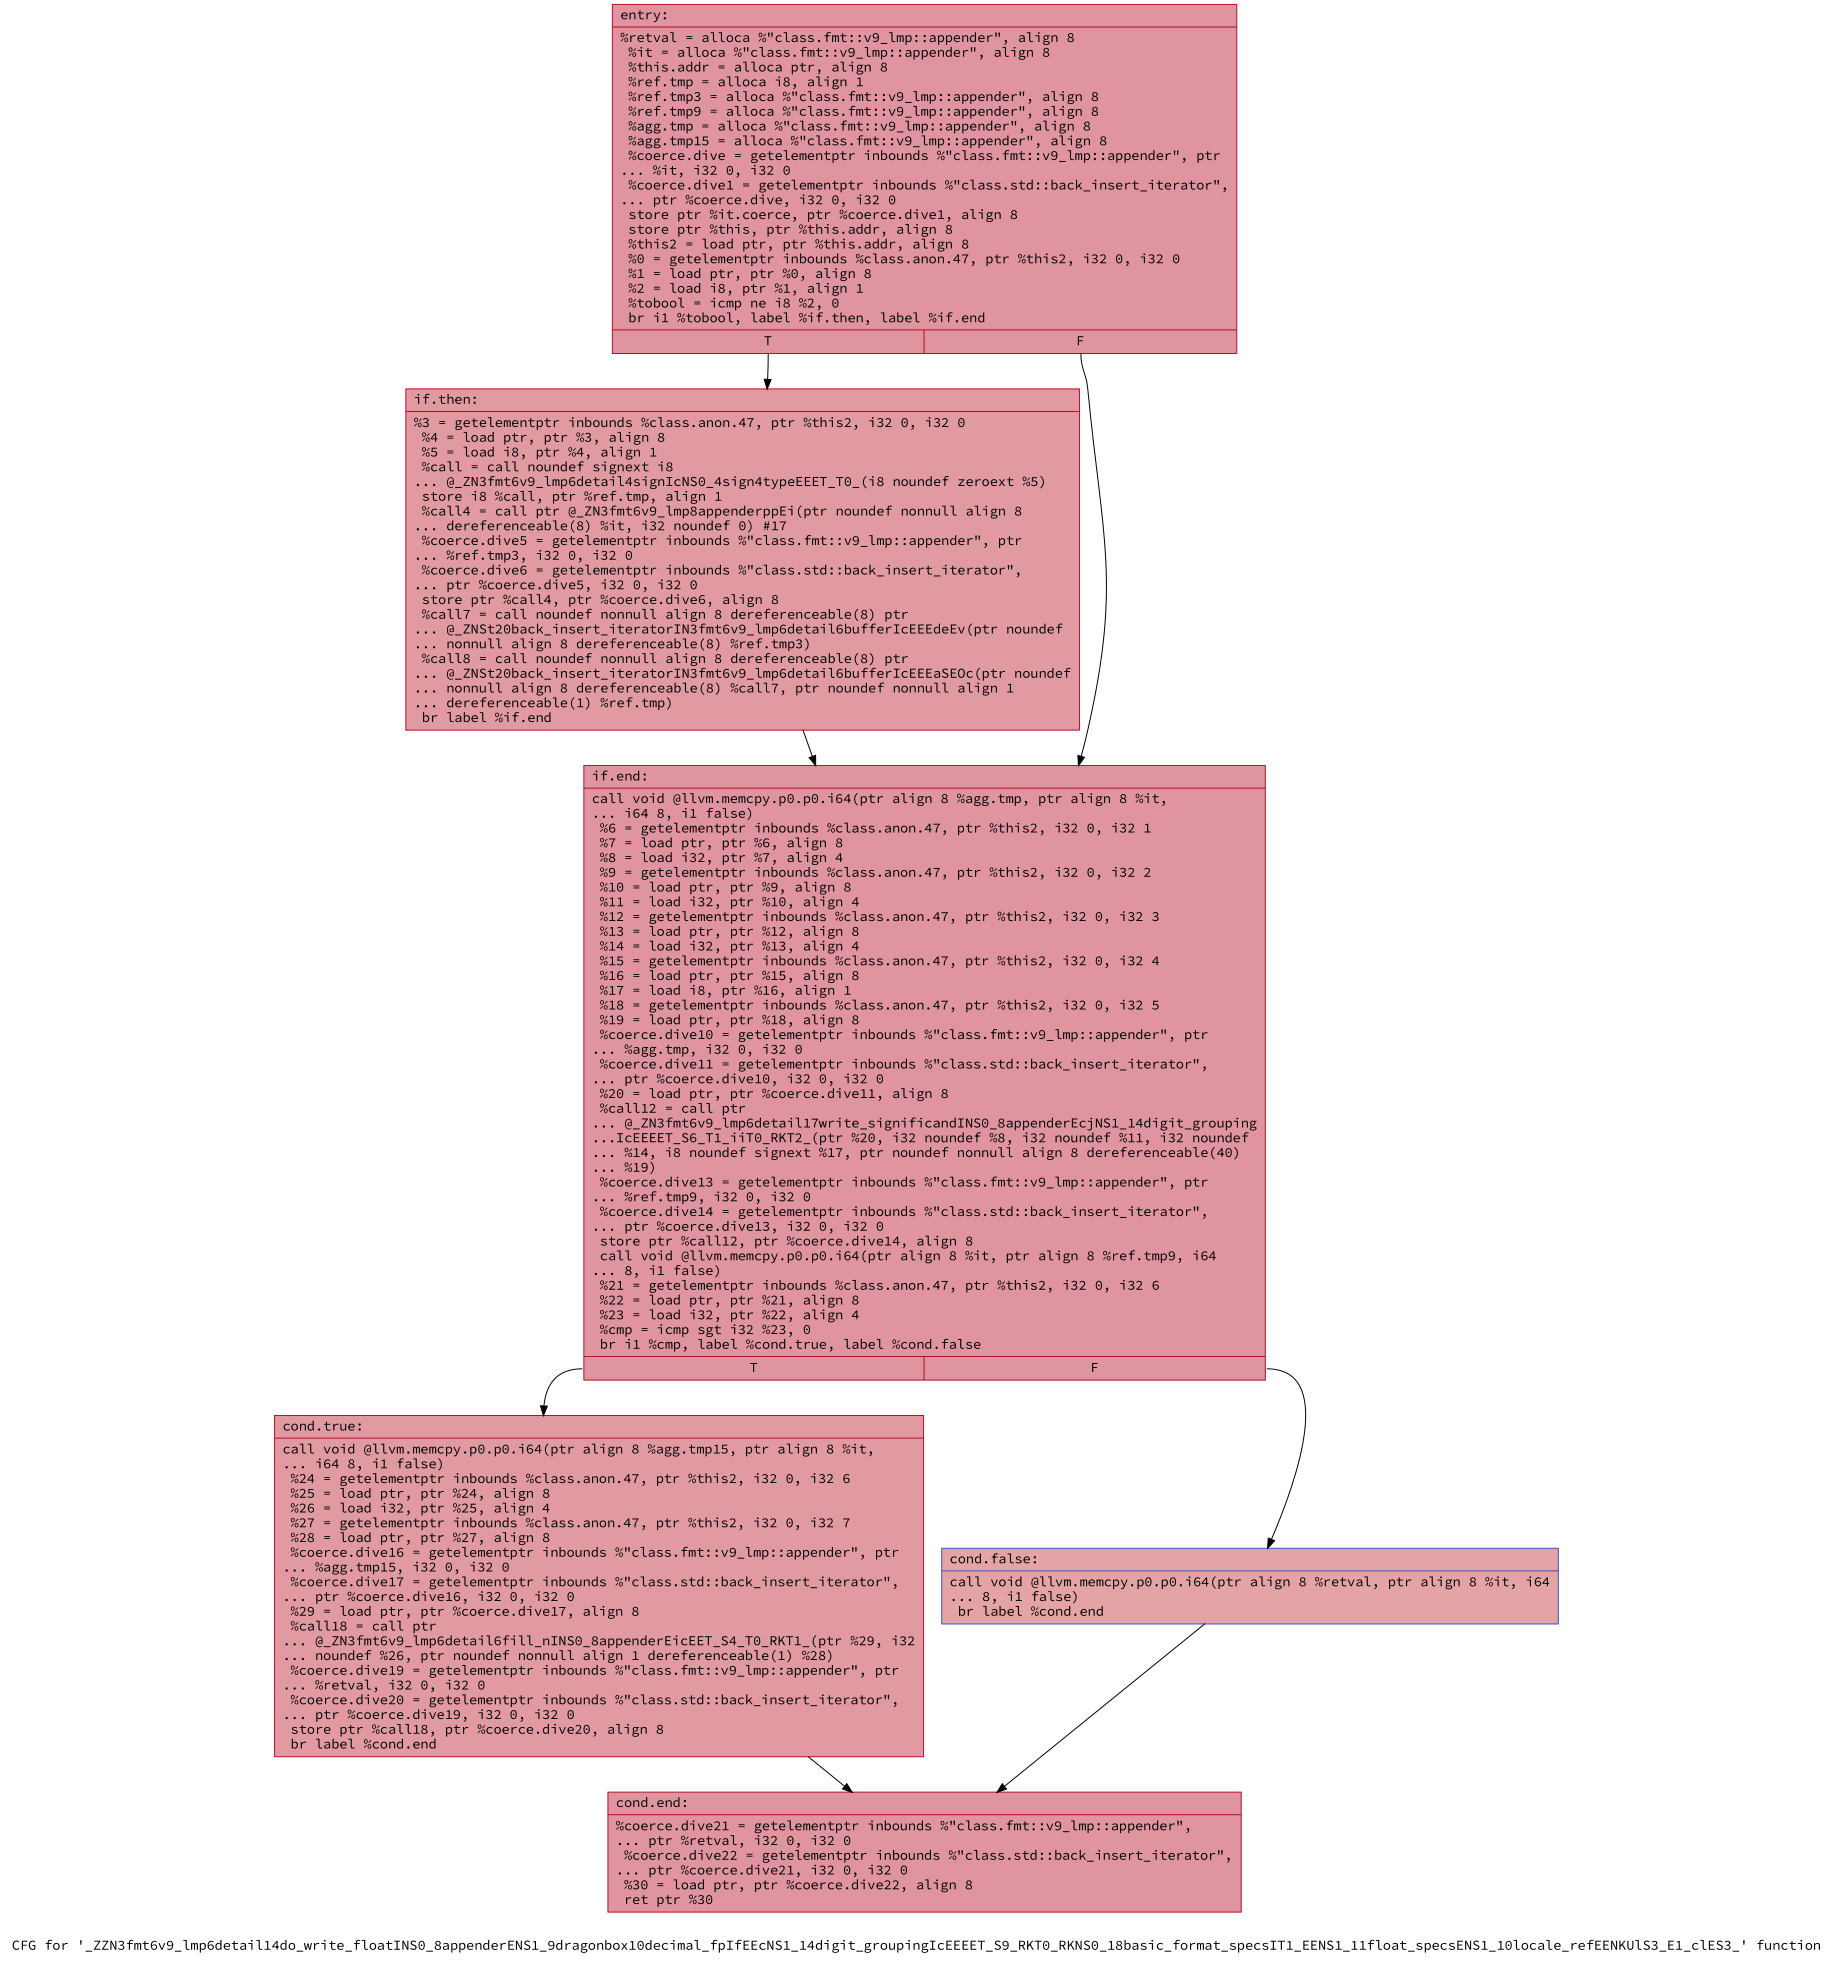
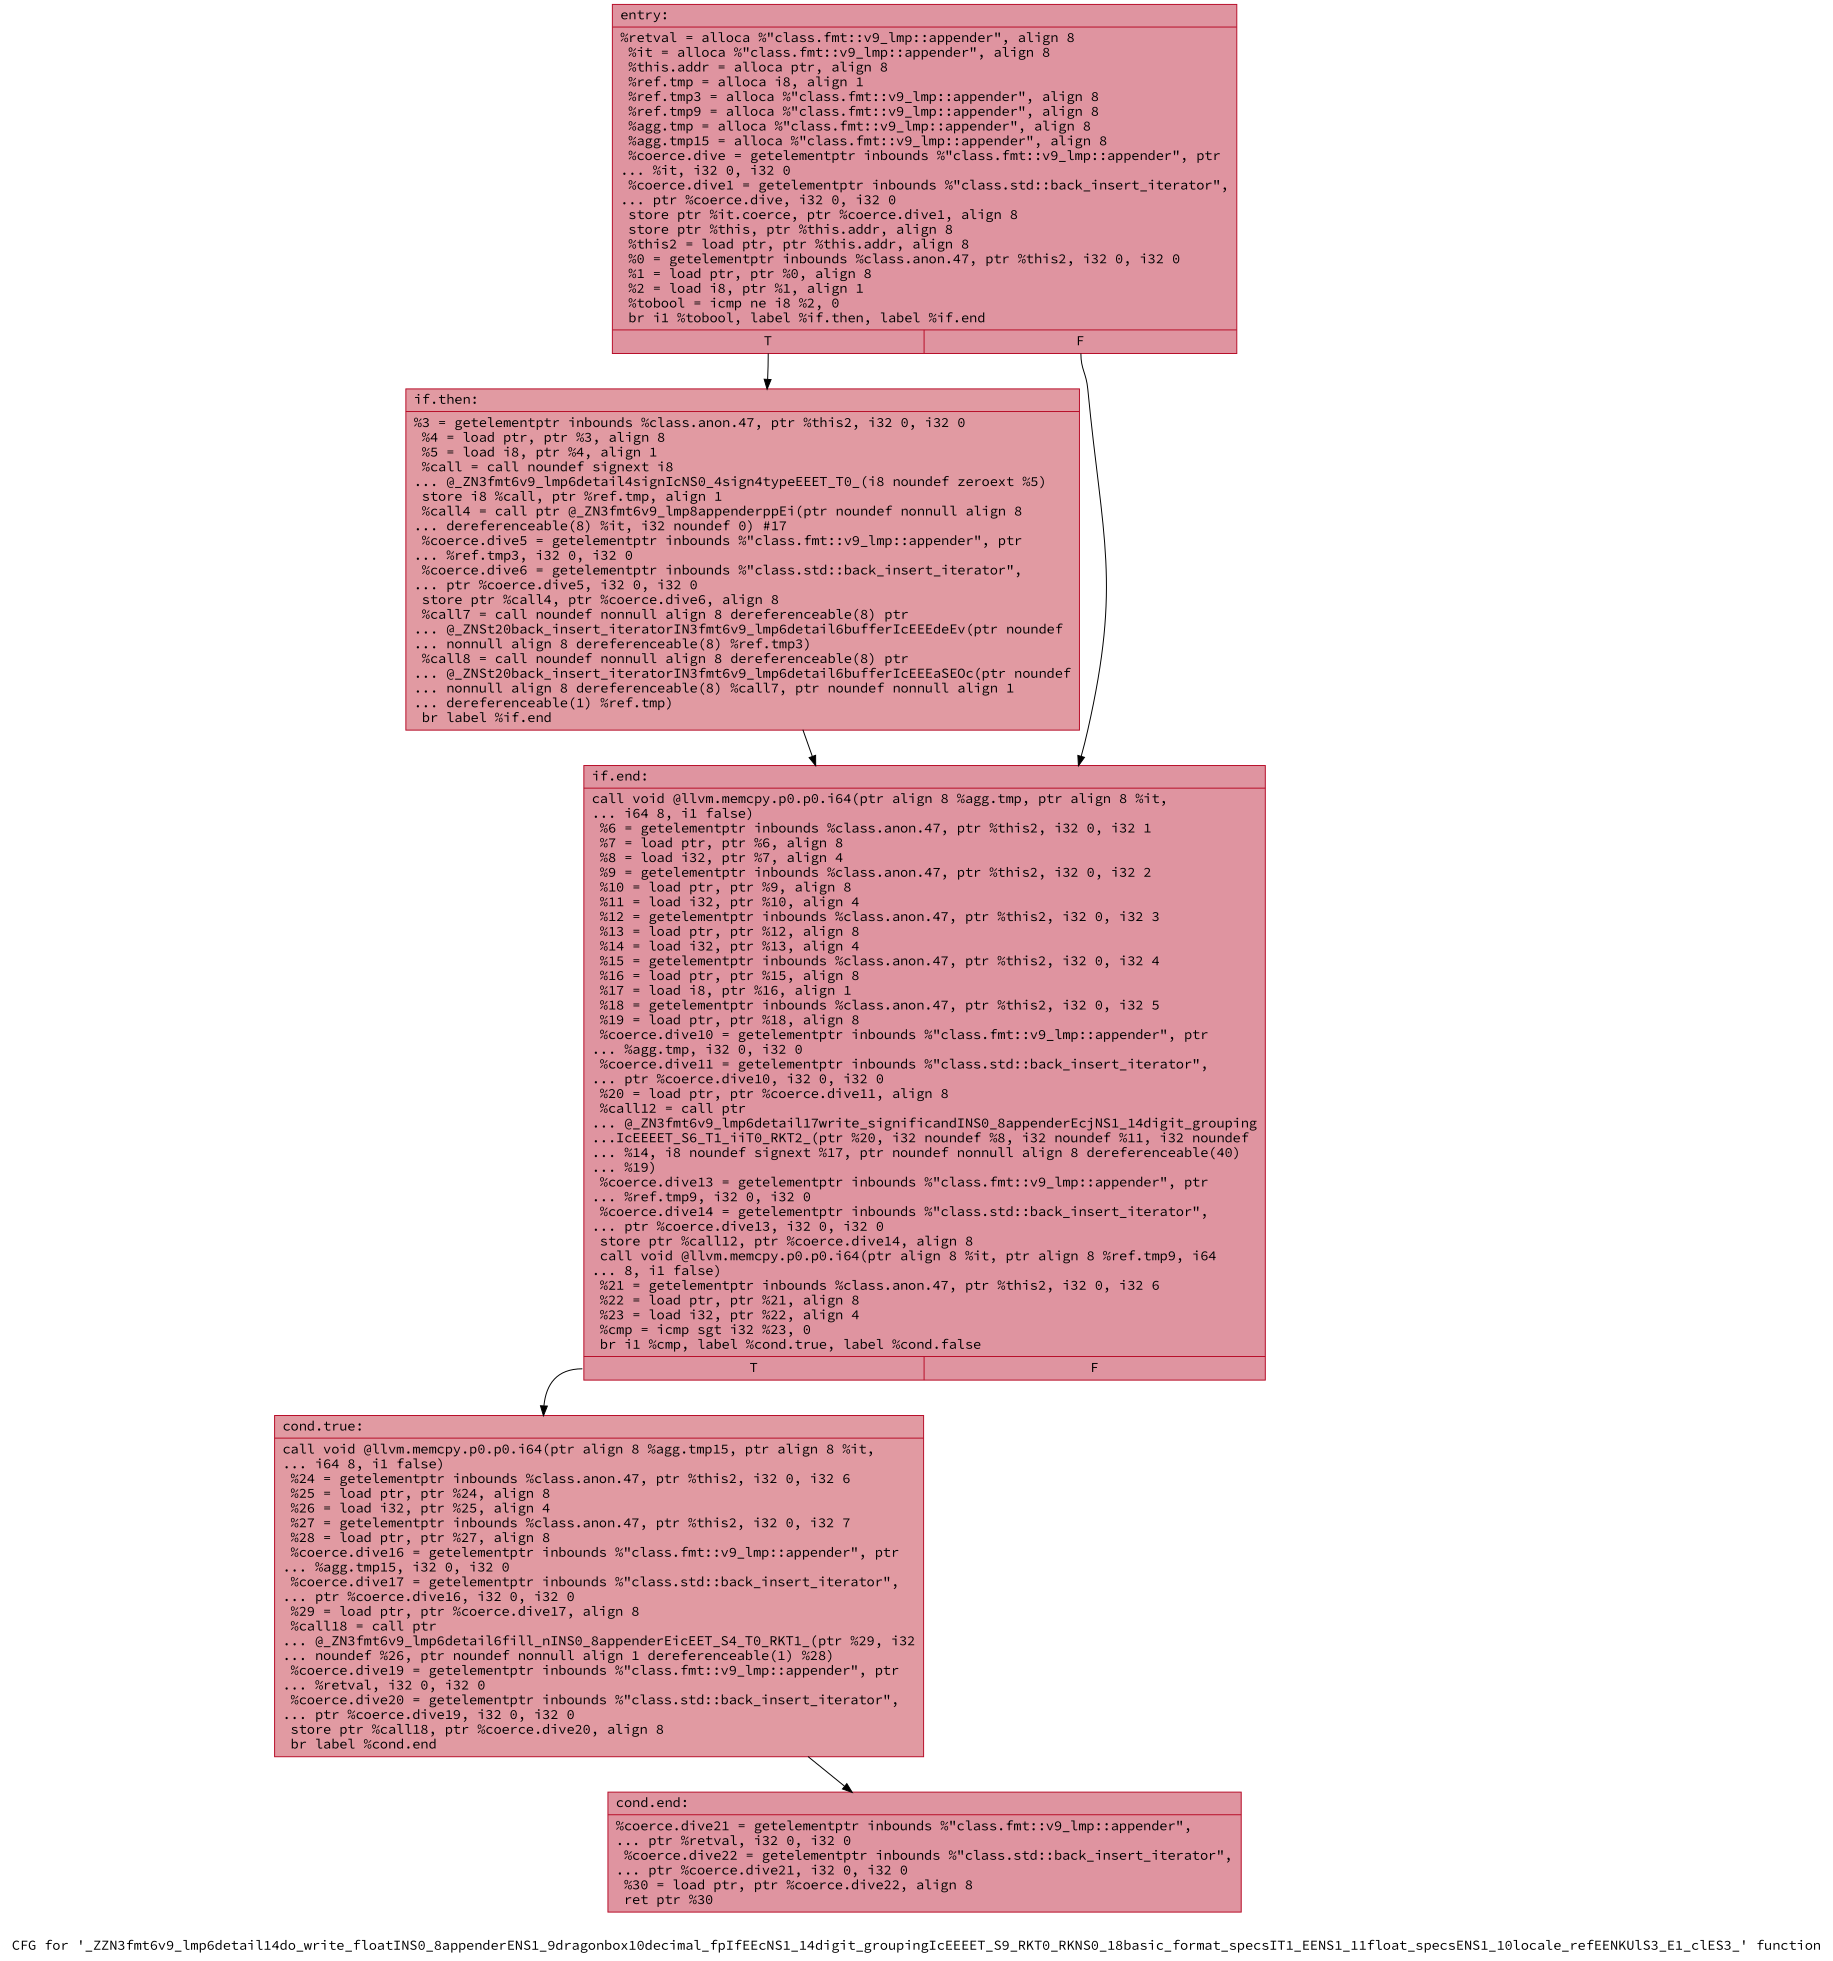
(1250, 1586) -> none
